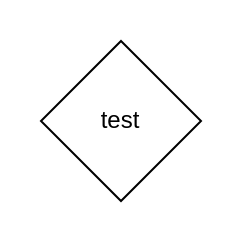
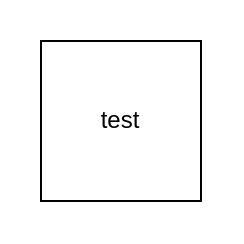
(121, 121) -> (121, 121)
